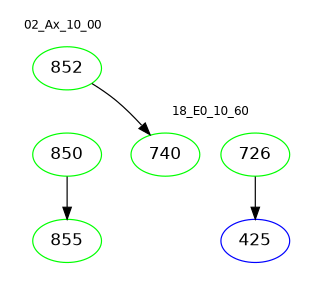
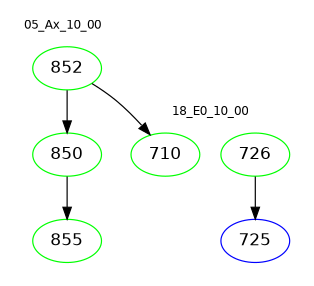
(63, 26) -> (63, 26)
none -> (67, 106)
(210, 112) -> (210, 112)
(165, 155) -> (165, 155)
(255, 241) -> (255, 241)
